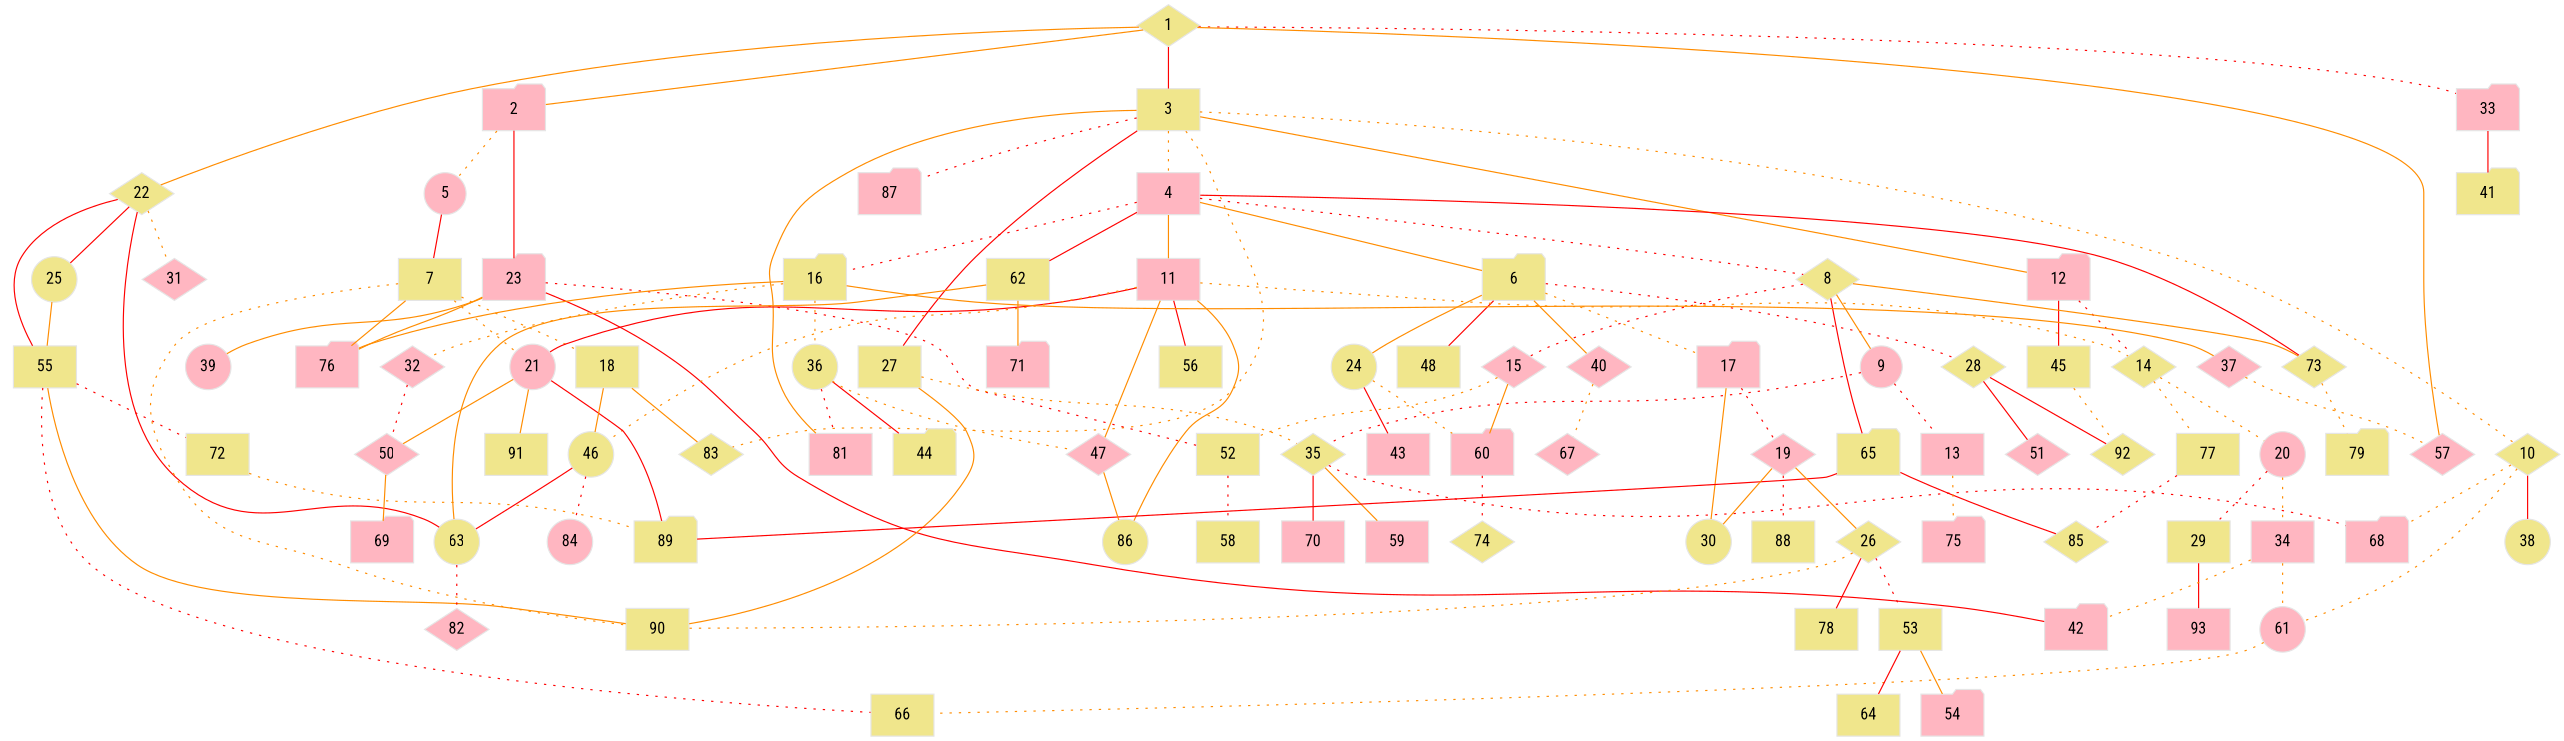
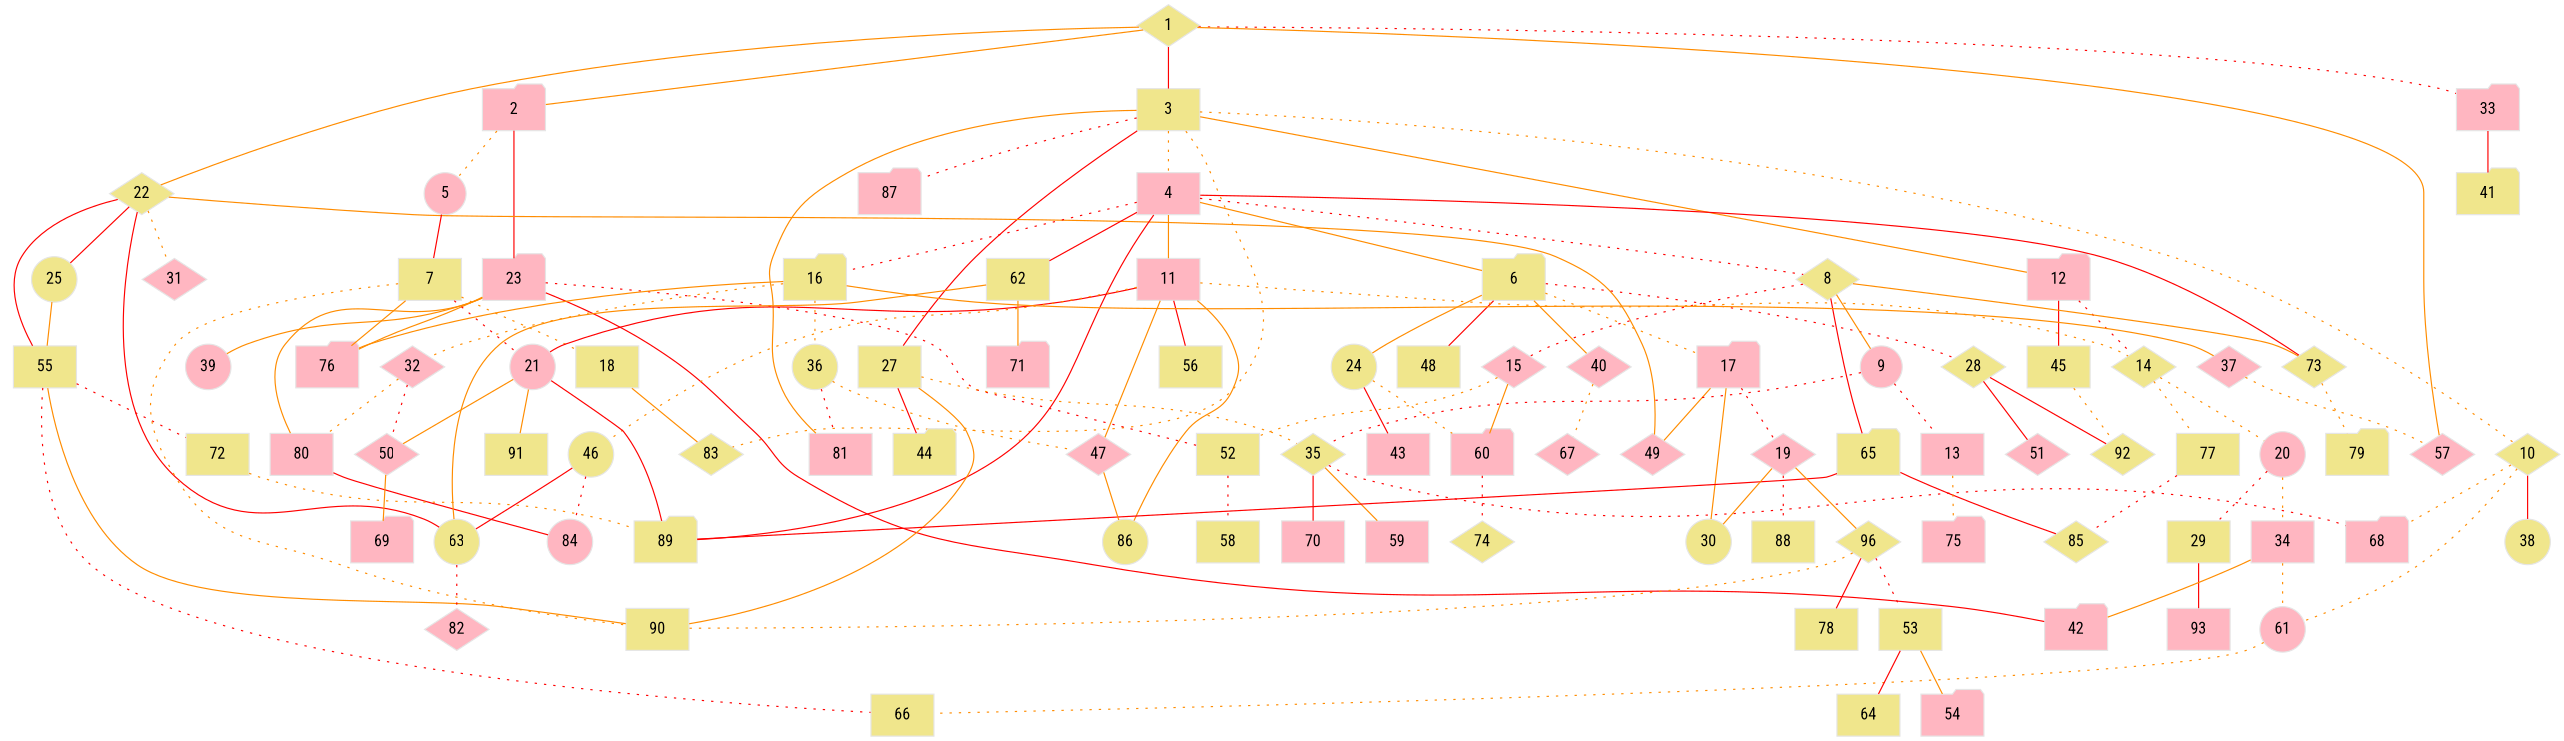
(485, 326) -> (485, 326)
(600, 405) -> none
(866, 407) -> (904, 403)
none -> (302, 454)
none -> (1653, 454)
none -> (988, 464)
(1868, 542) -> (1868, 542)
(2180, 590) -> (2180, 590)
